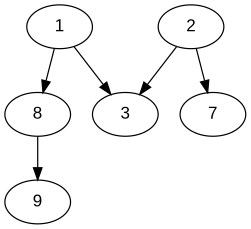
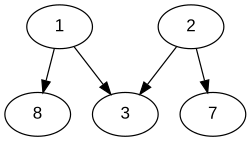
(38, 202) -> none
